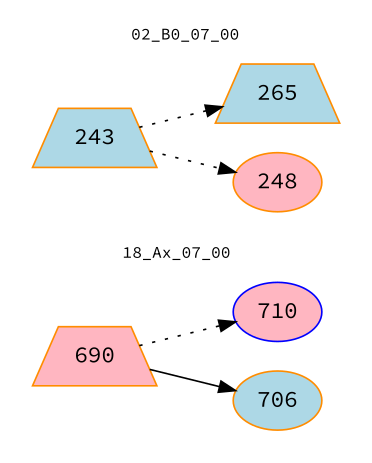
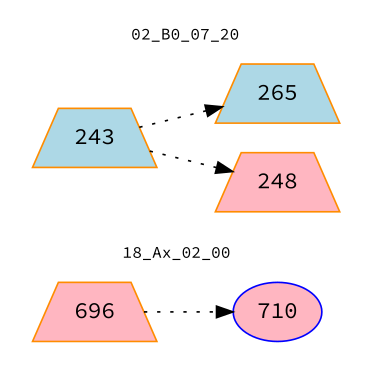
(186, 35) -> (186, 35)
(278, 182) -> (278, 182)
(177, 254) -> (177, 254)
(95, 356) -> (95, 312)
(278, 401) -> none
